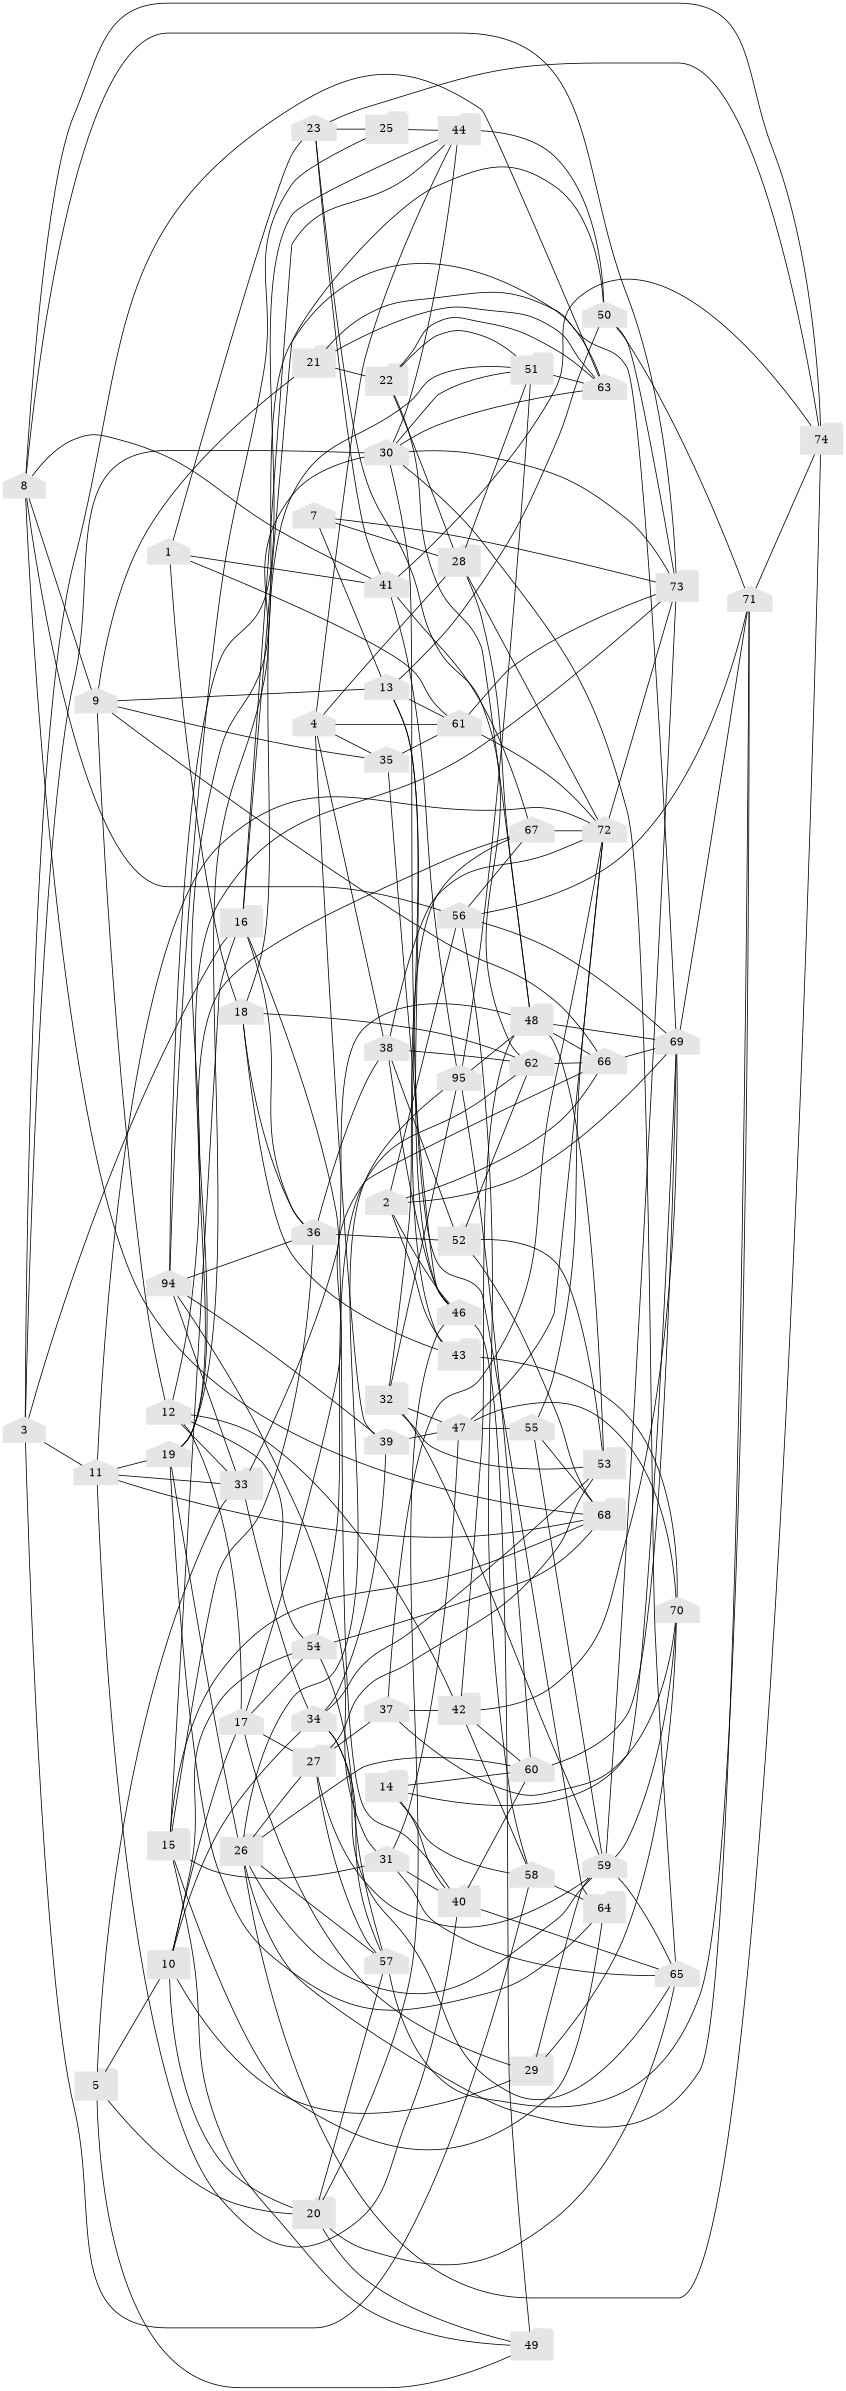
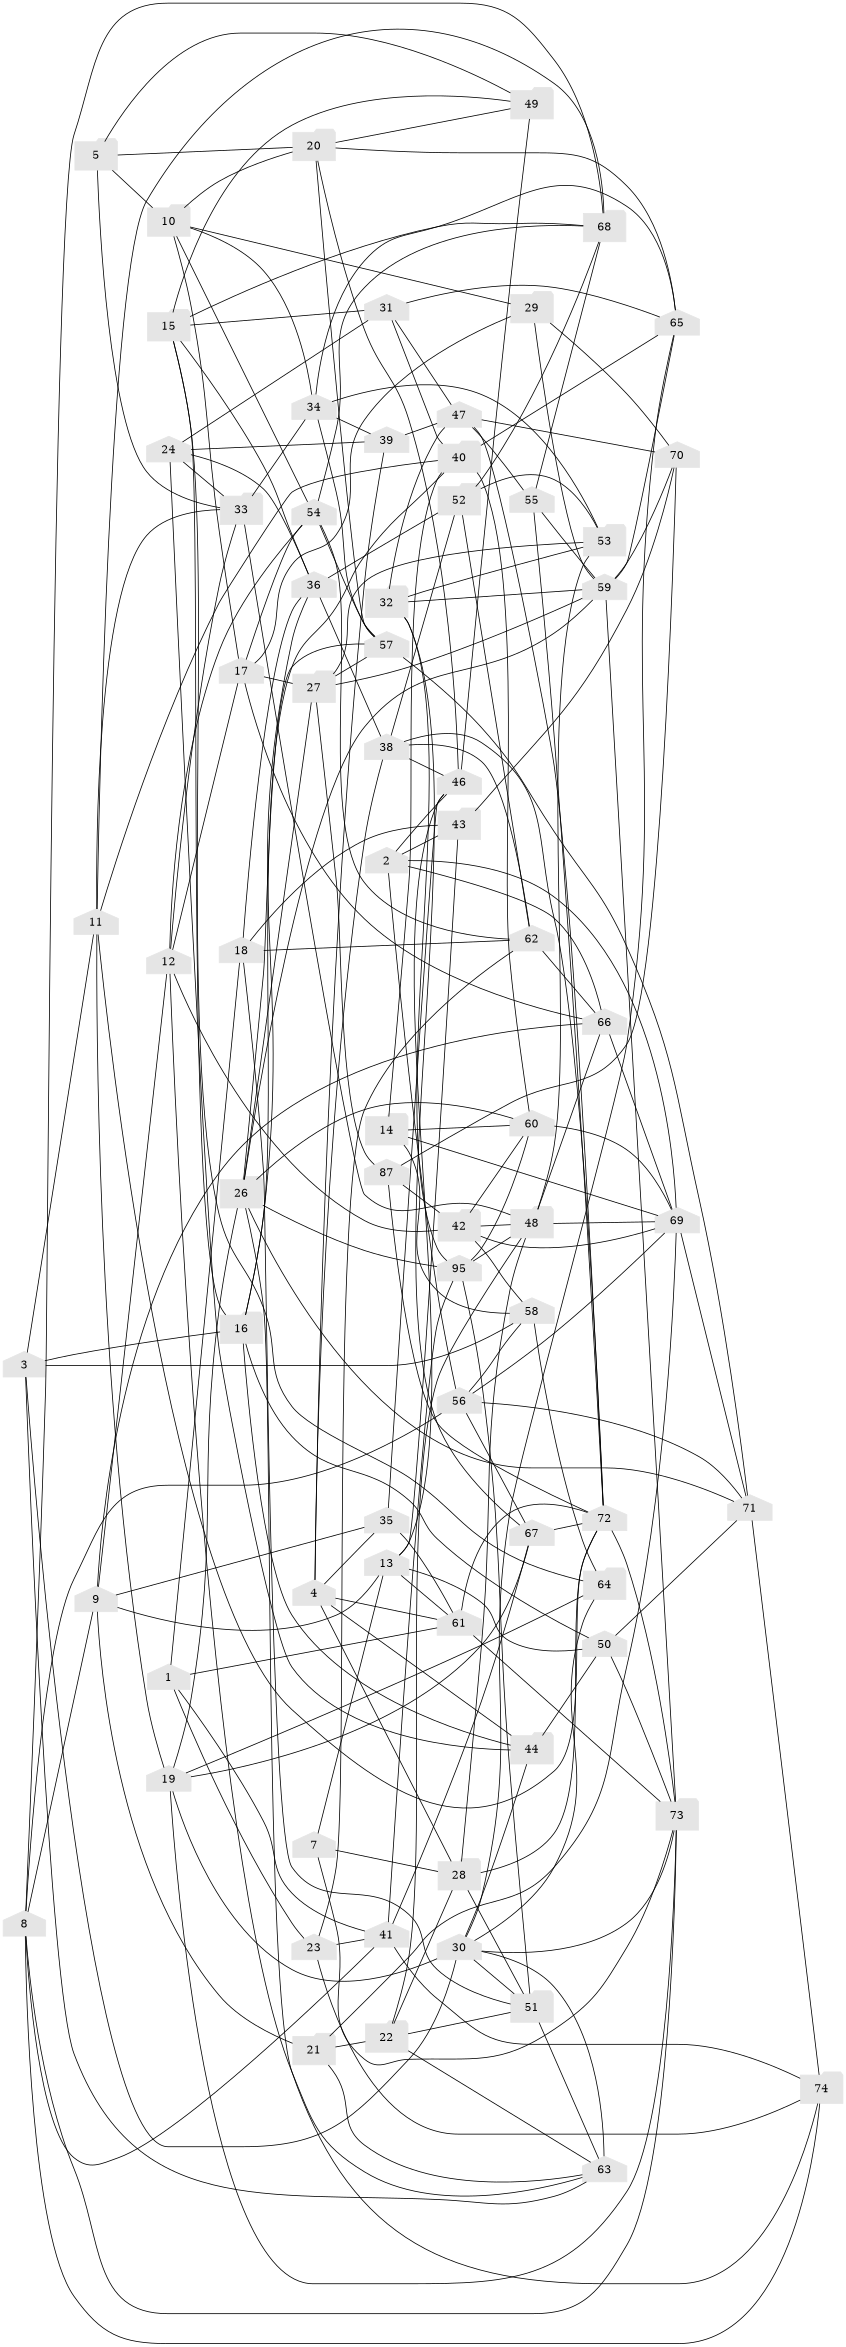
(387, 129) -> none
(169, 1284) -> (169, 450)
(387, 1710) -> (387, 1173)
